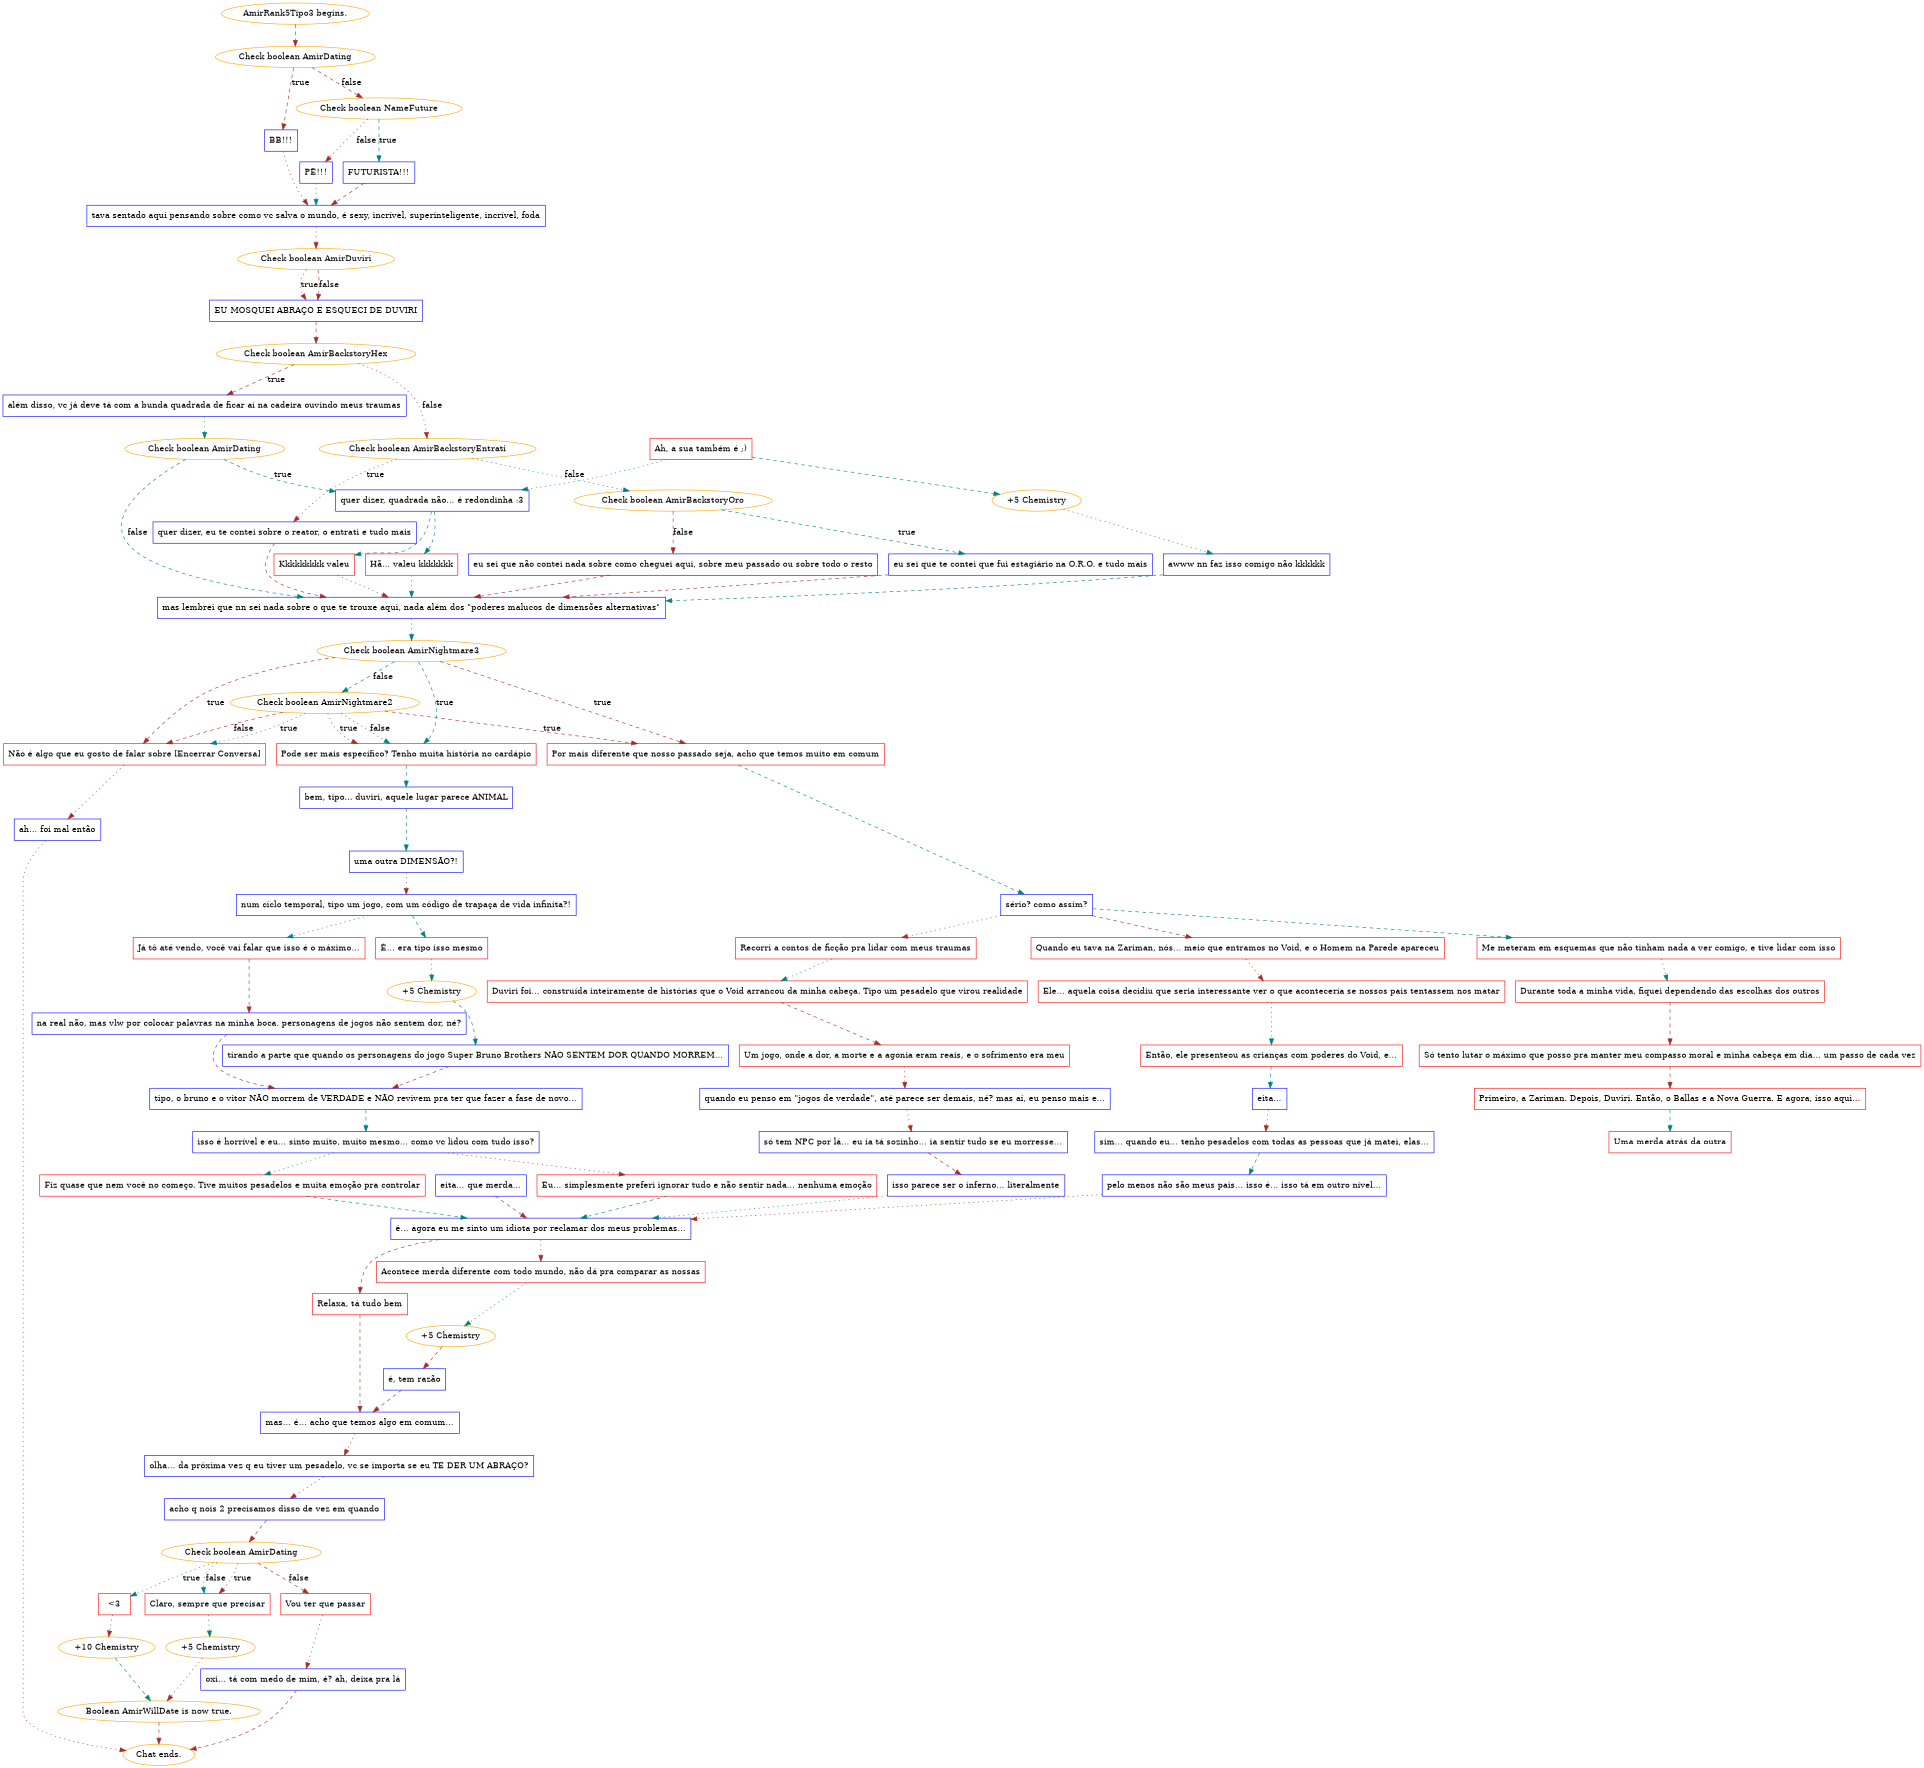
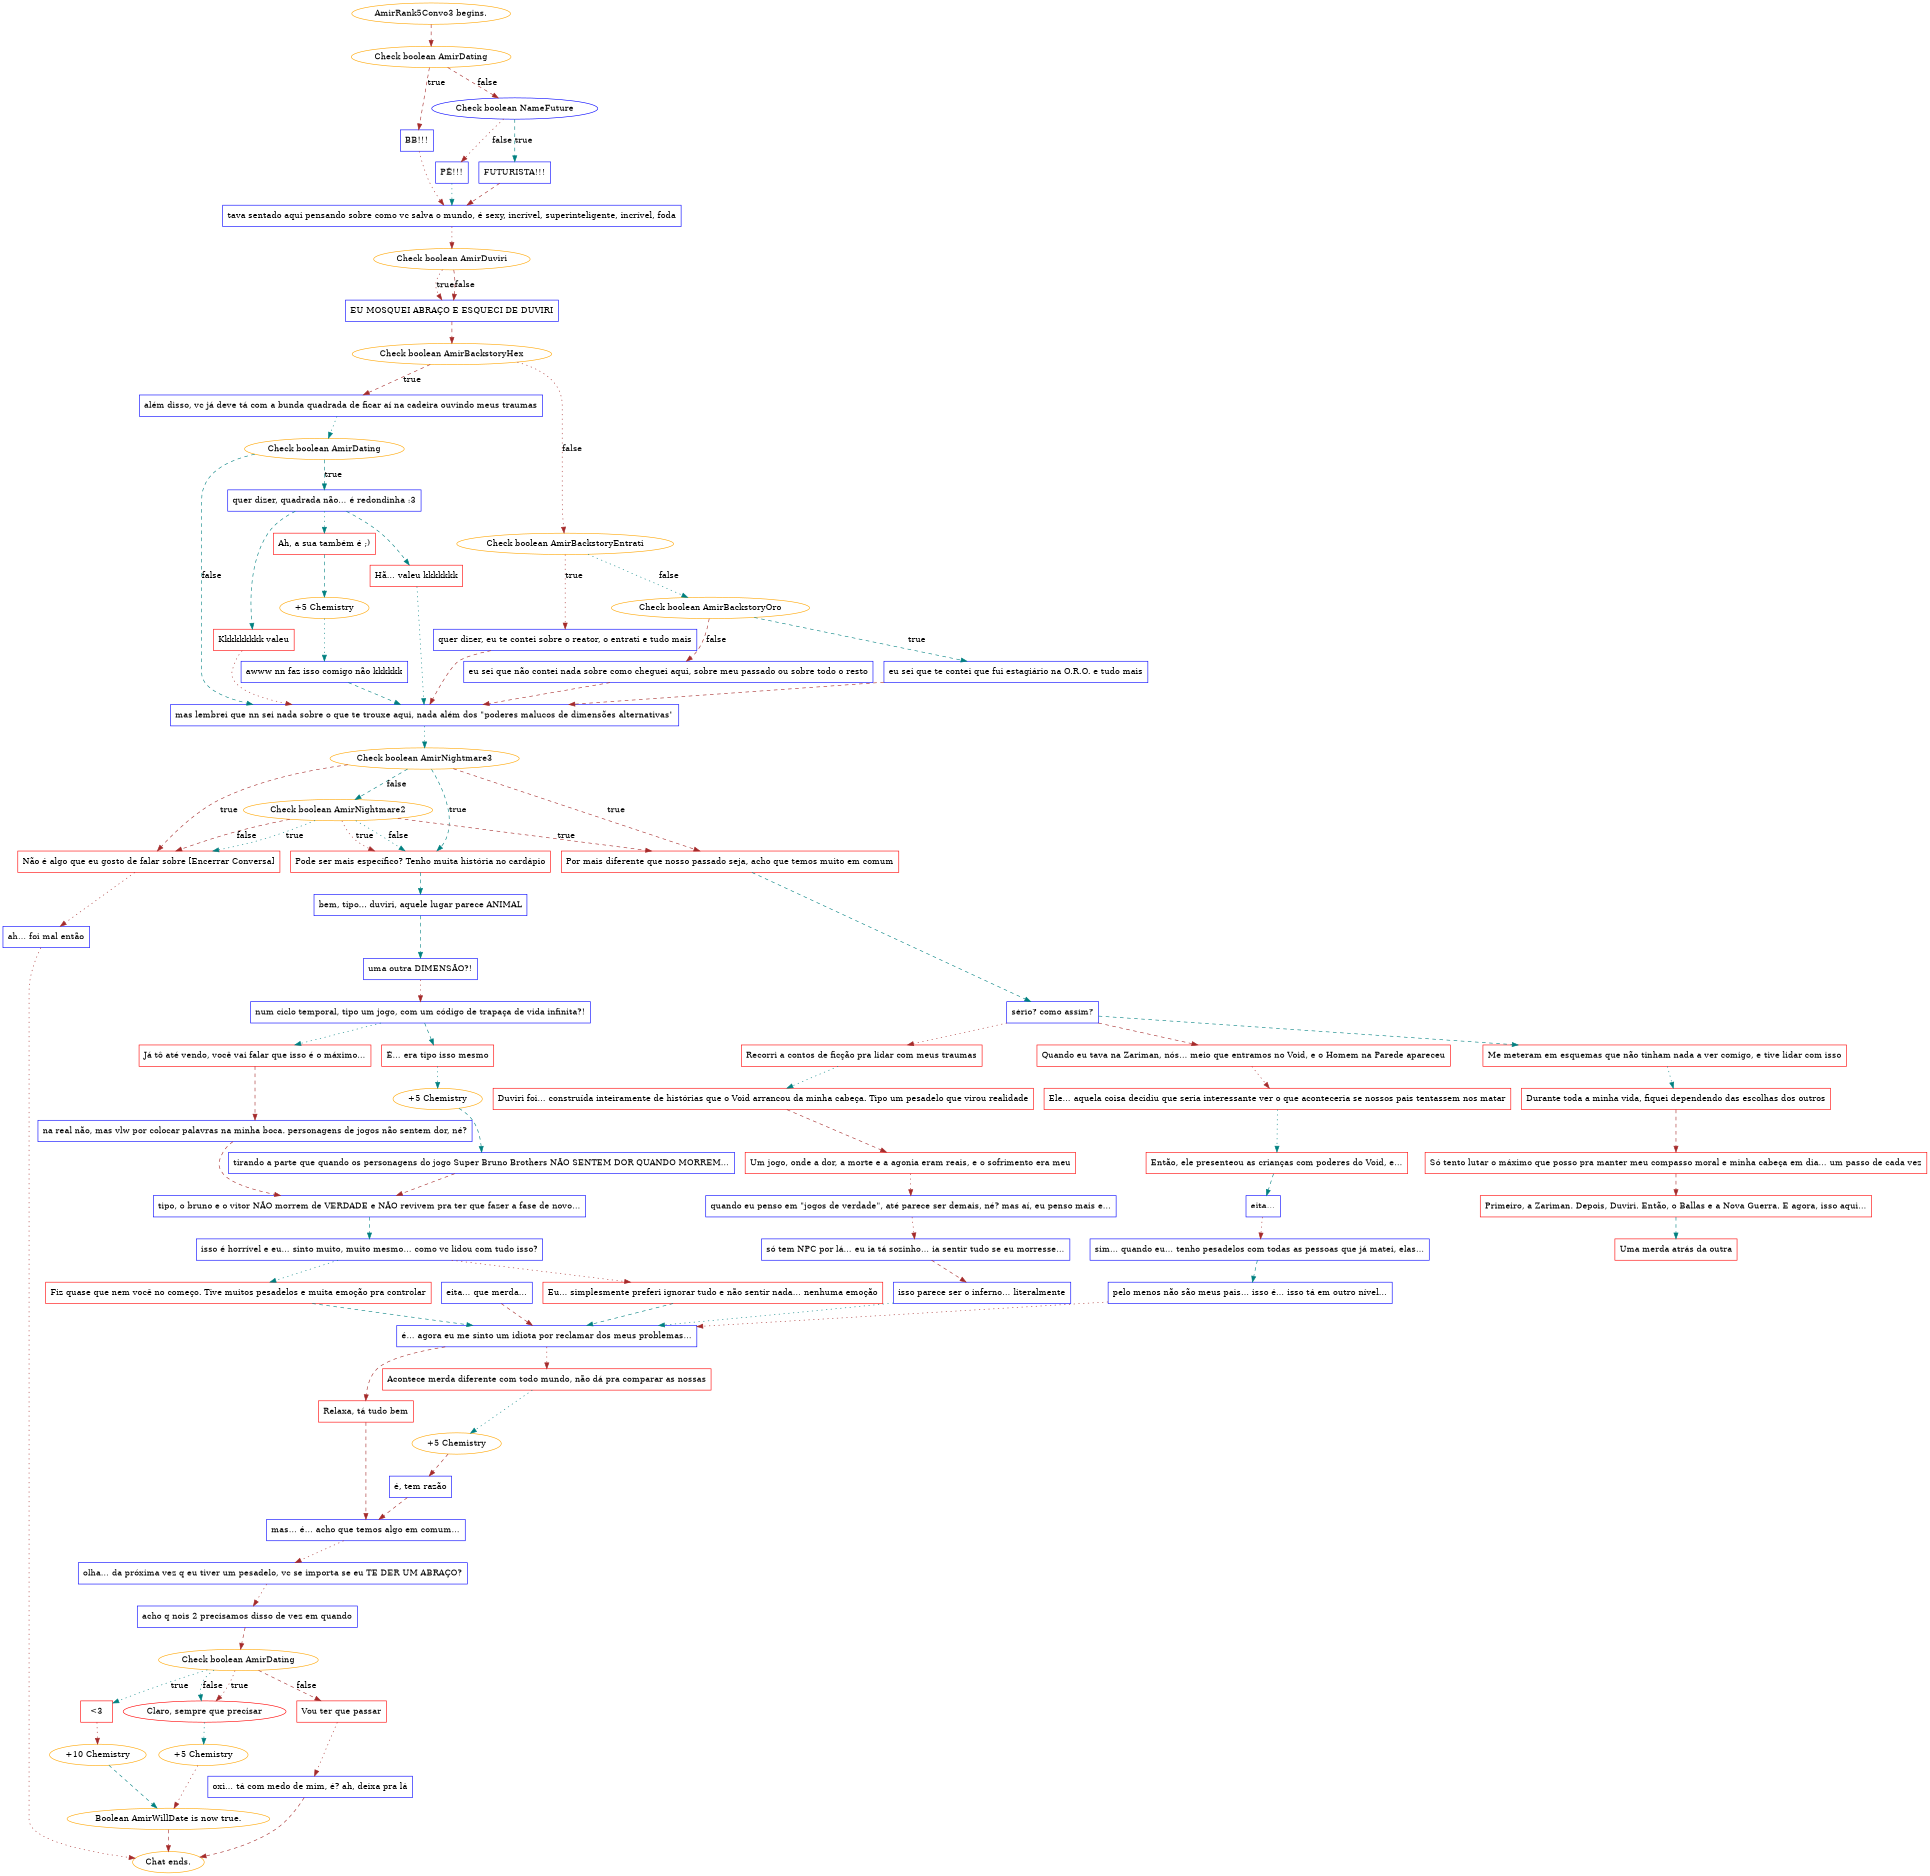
(295, 14) -> (431, 14)
(379, 109) -> (515, 109)
(598, 477) -> (324, 519)
(208, 1604) -> (205, 1712)
